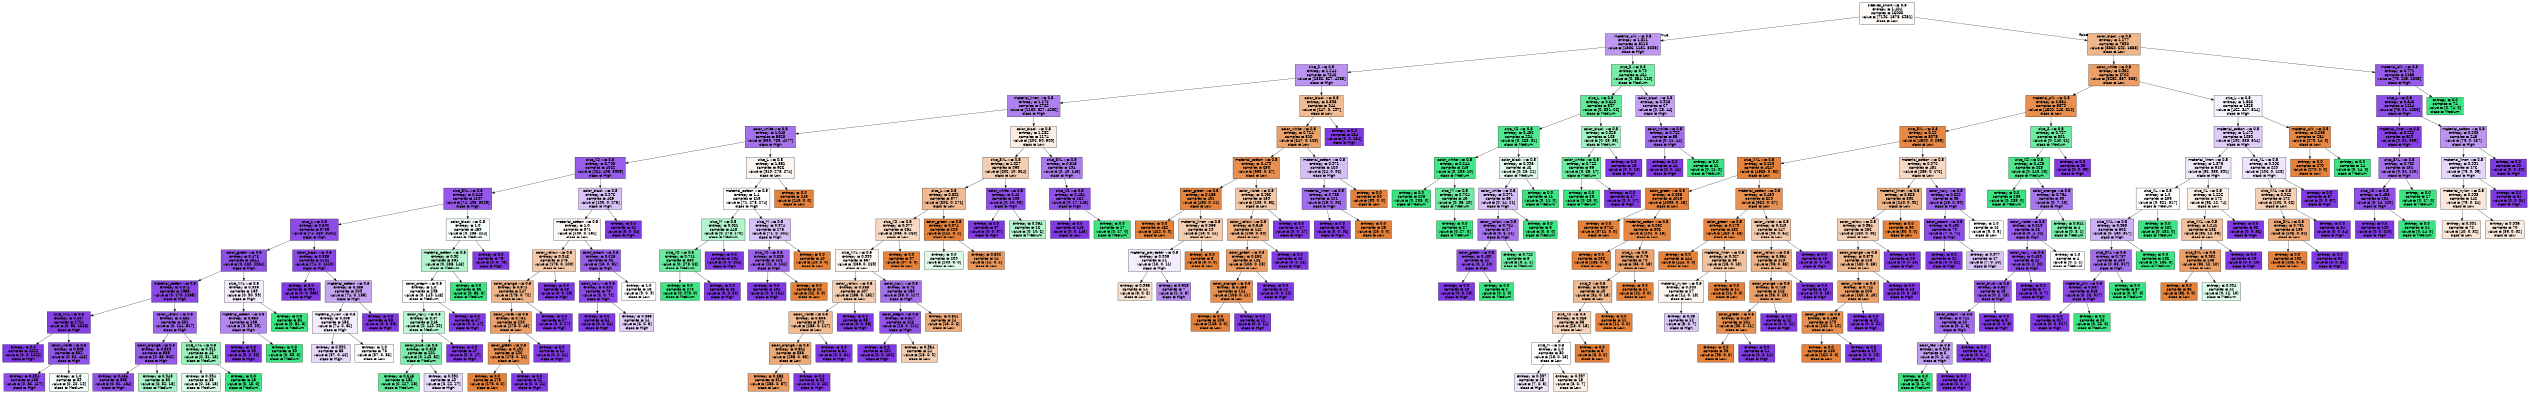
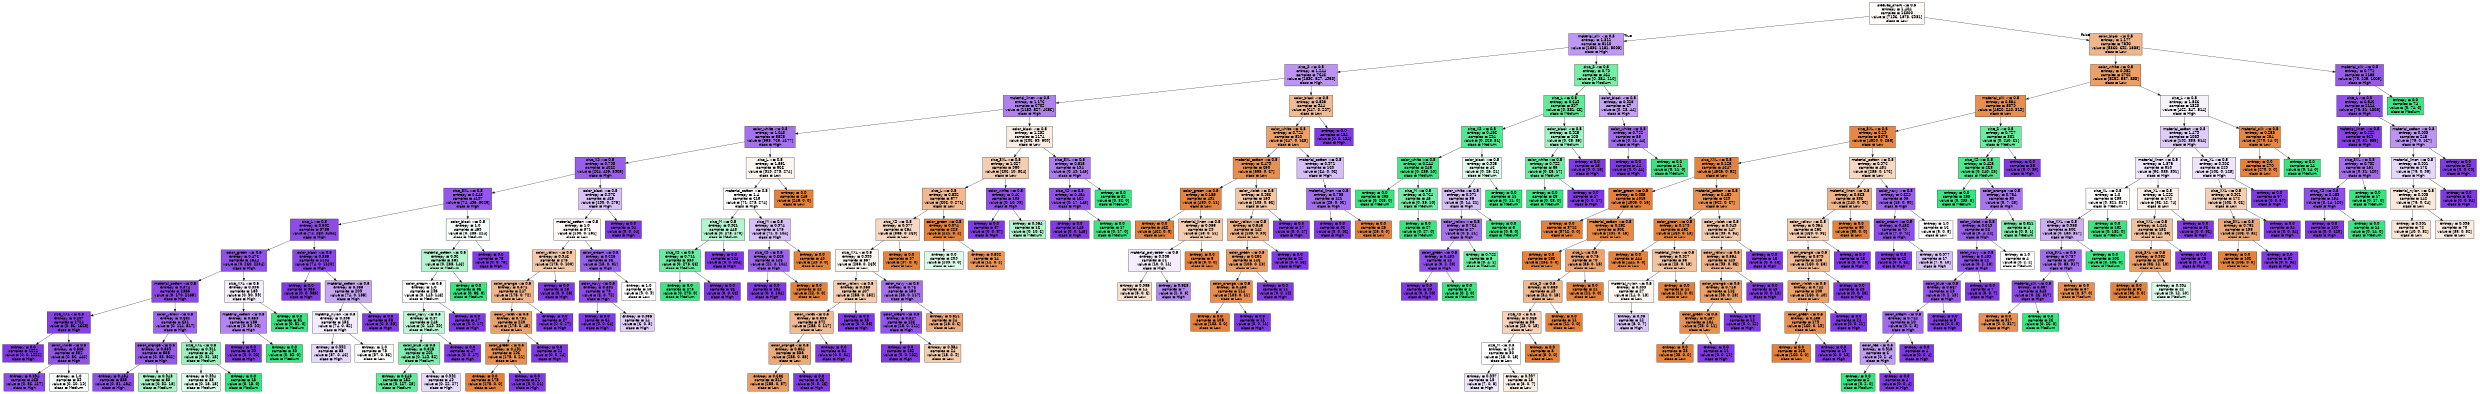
none -> (1113, 199)
(1369, 199) -> none
(1070, 230) -> (1070, 230)
(2127, 292) -> (2076, 292)
(2050, 322) -> (1998, 322)
